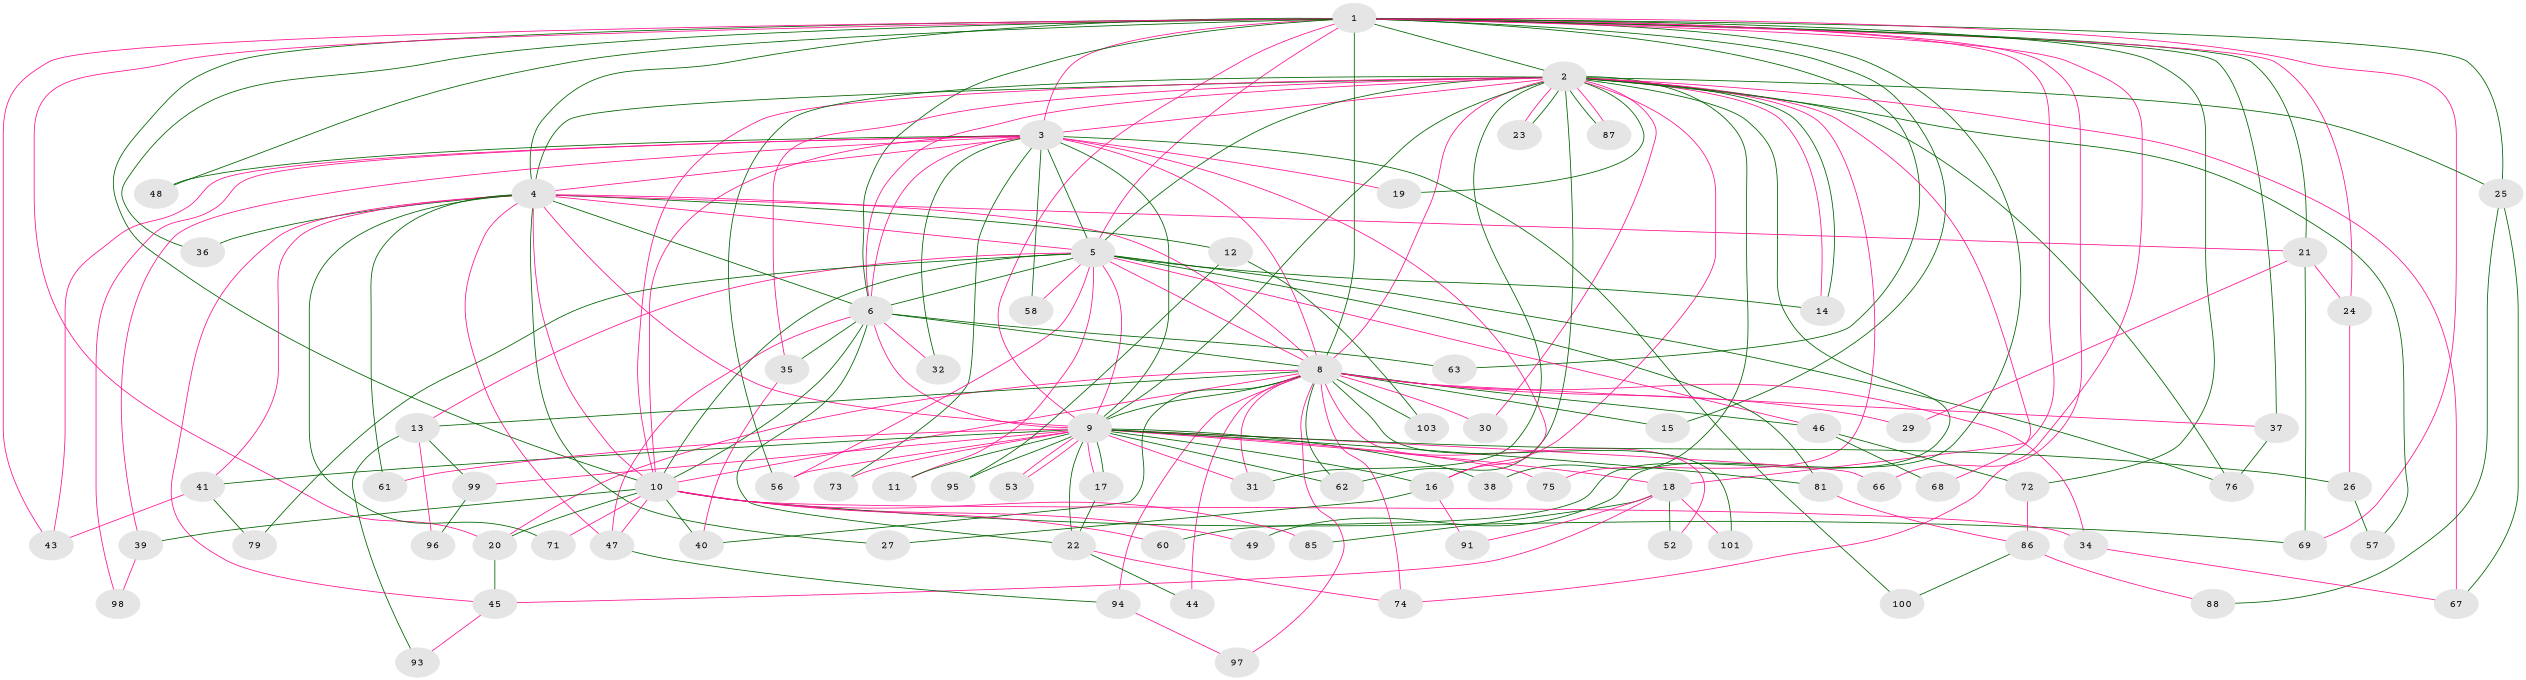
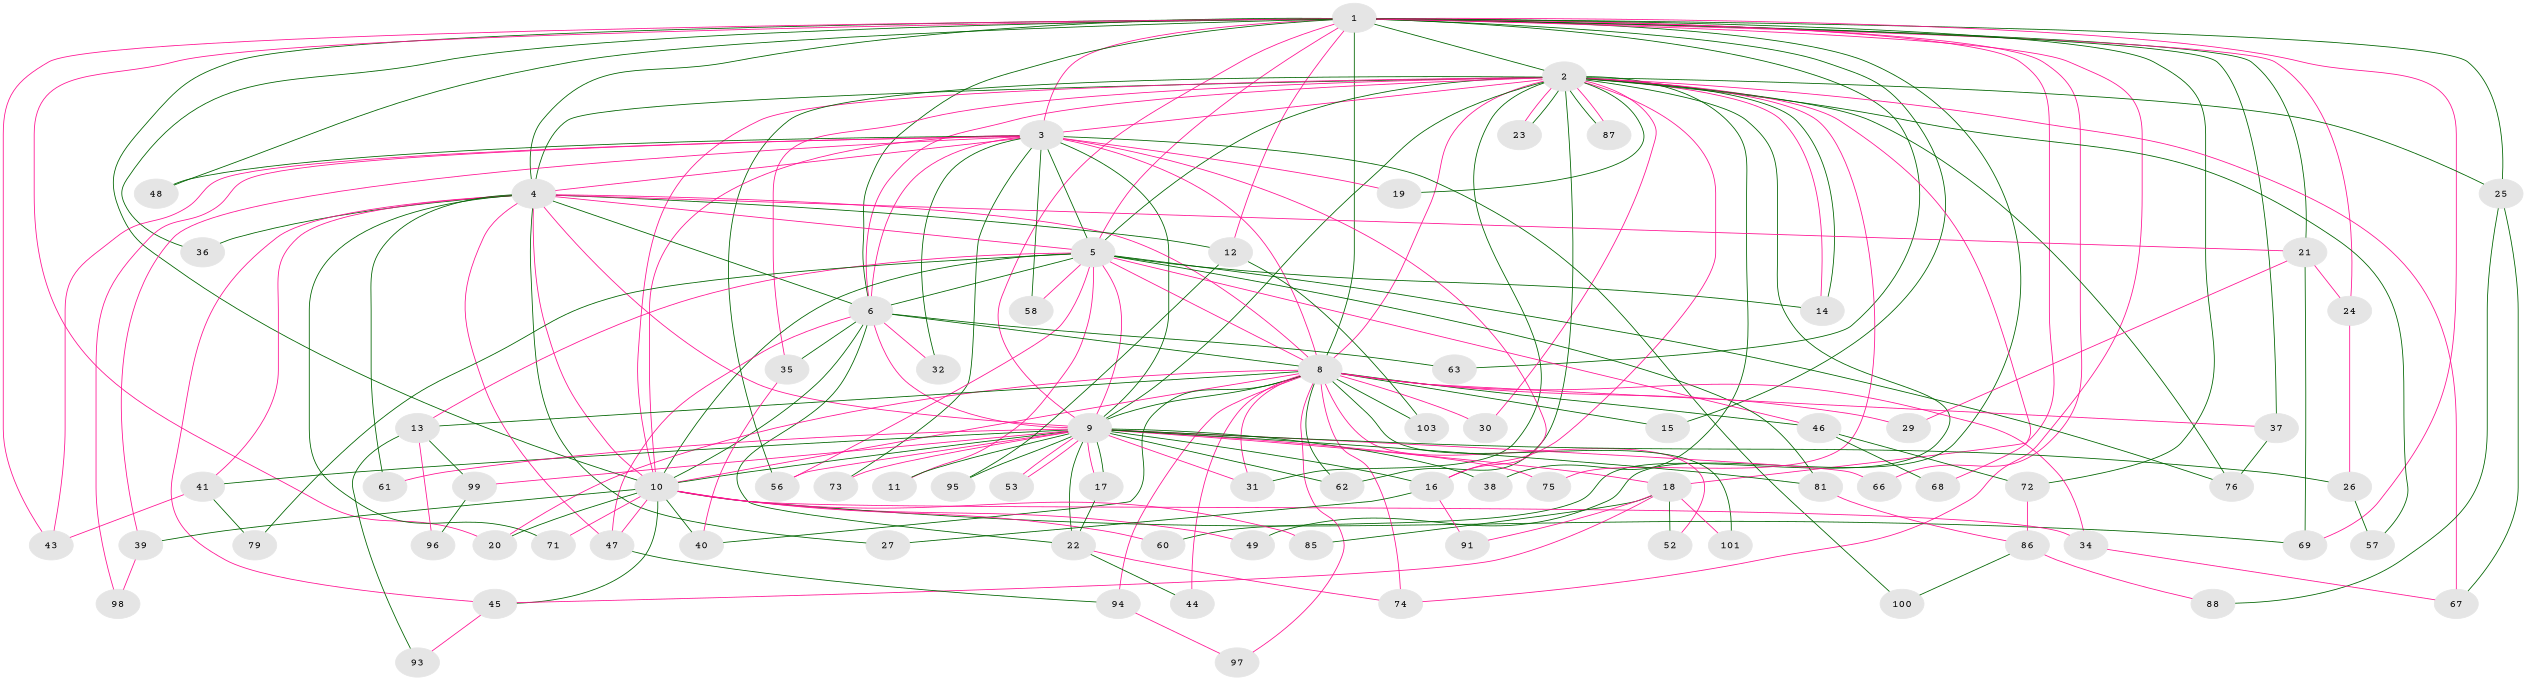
none -> (1277, 128)
none -> (873, 455)
(495, 575) -> (612, 582)
